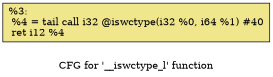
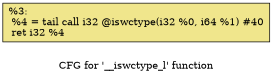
(37, 33) -> (37, 33)
